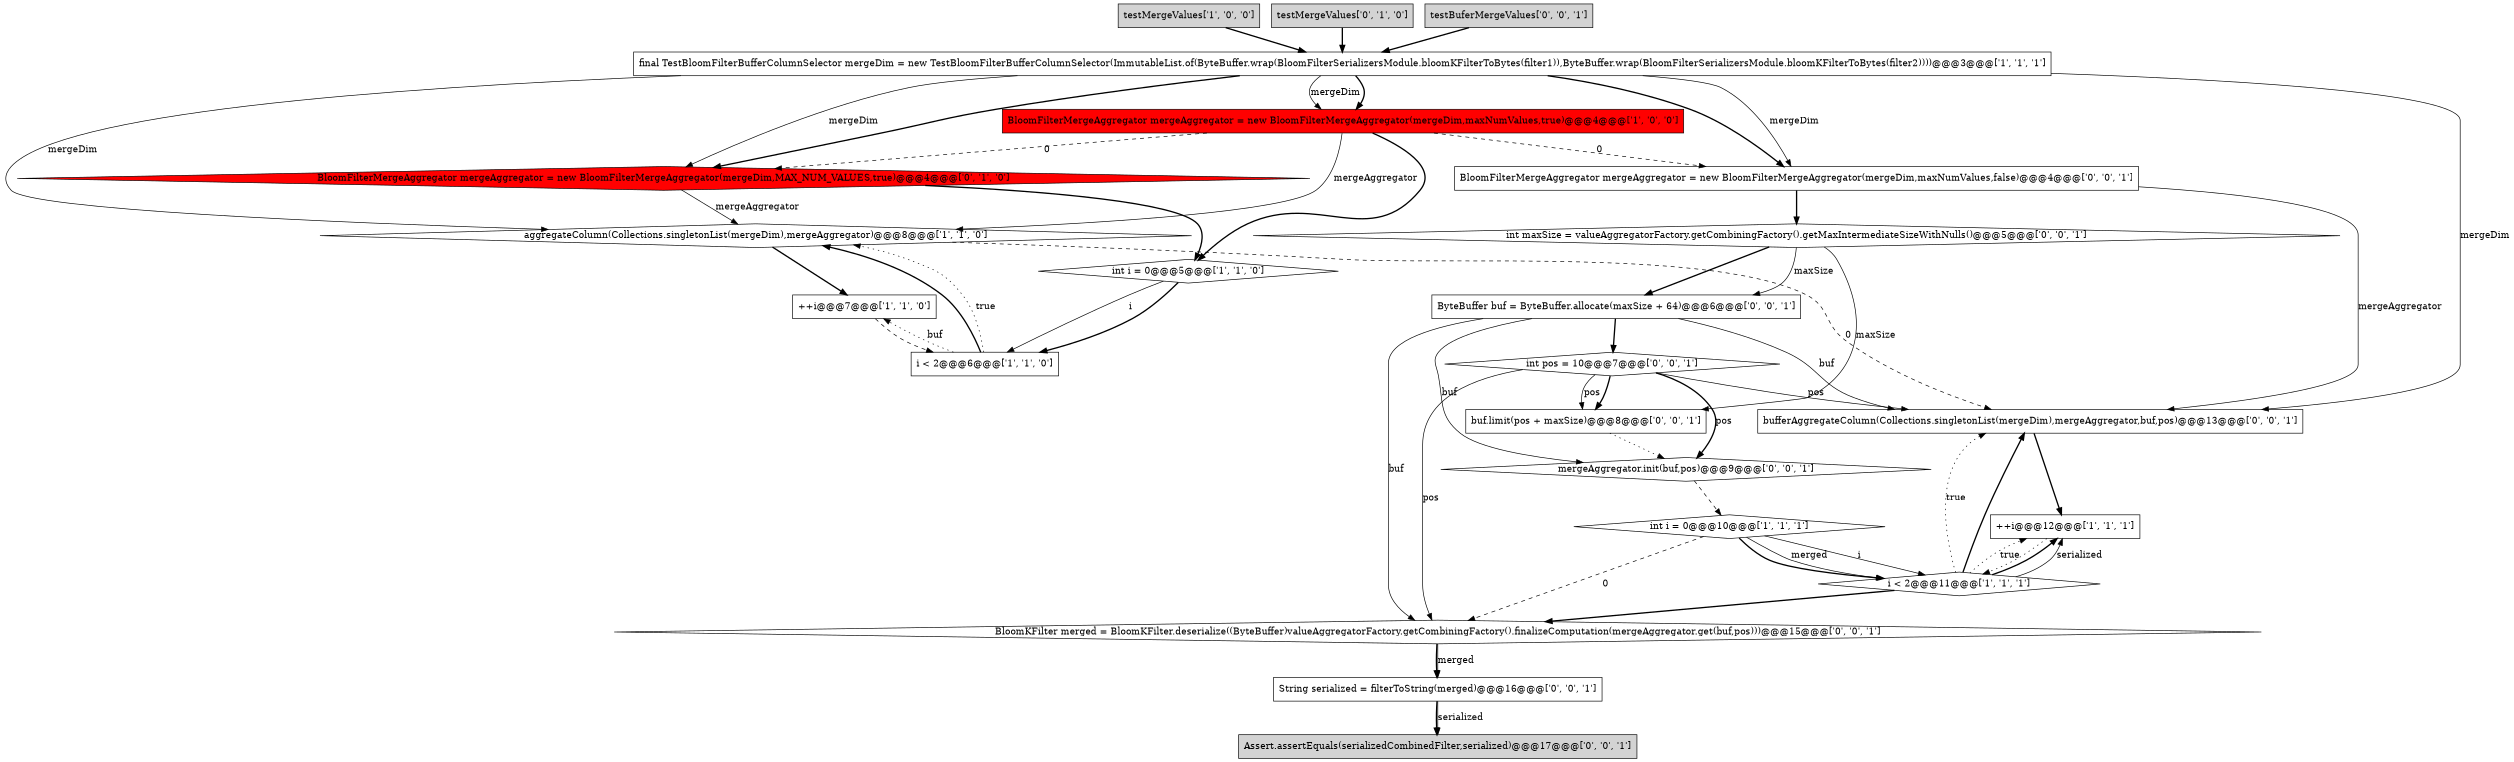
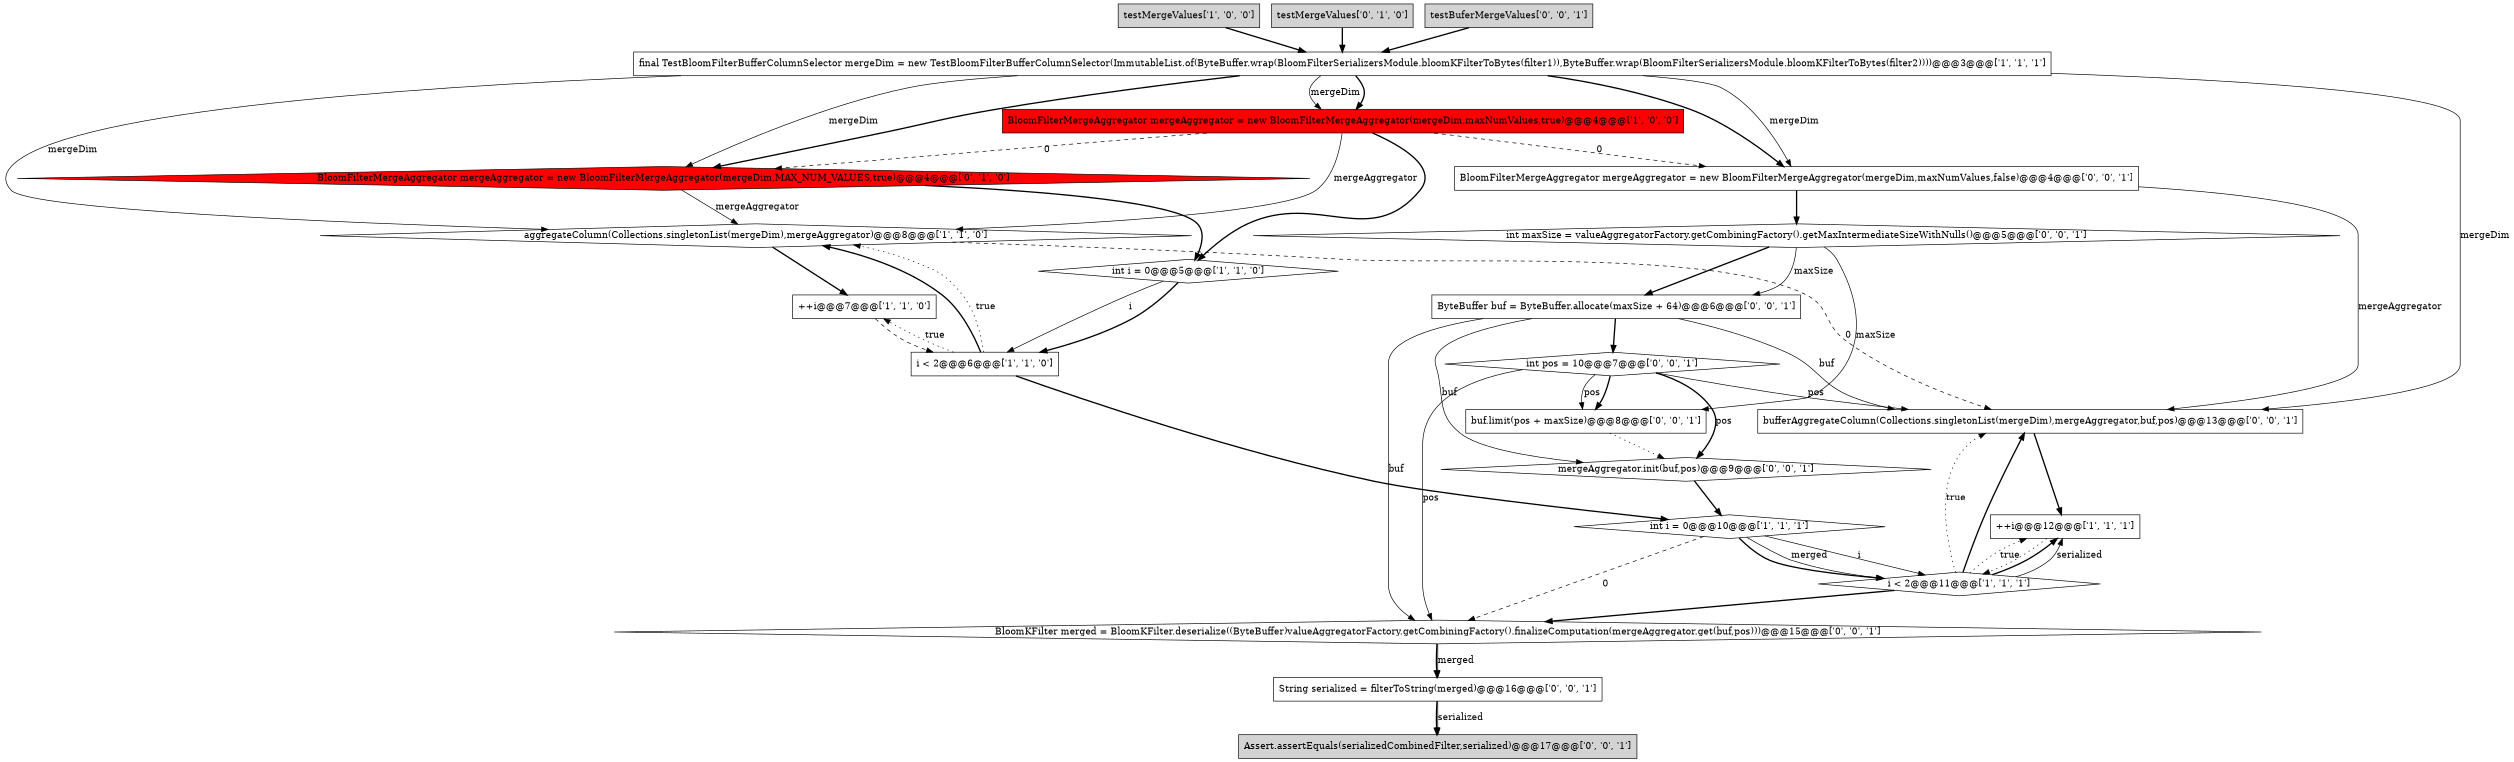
(935, 335) -> (935, 335)
none -> (1333, 472)
(1706, 495) -> (1706, 495)
